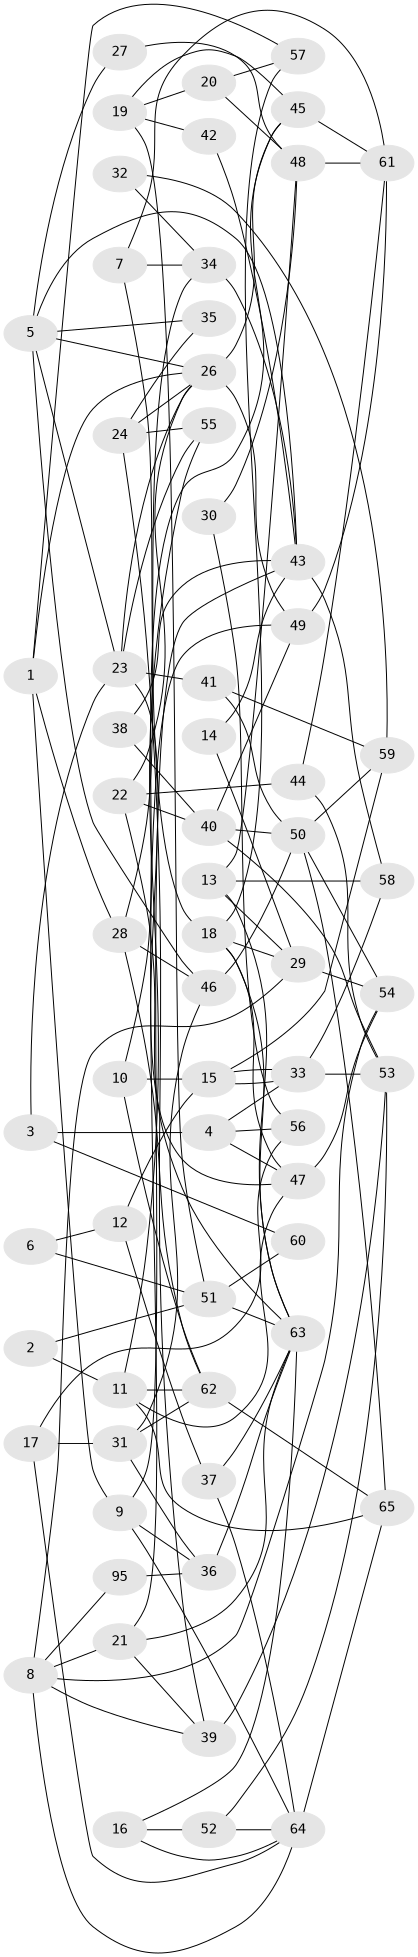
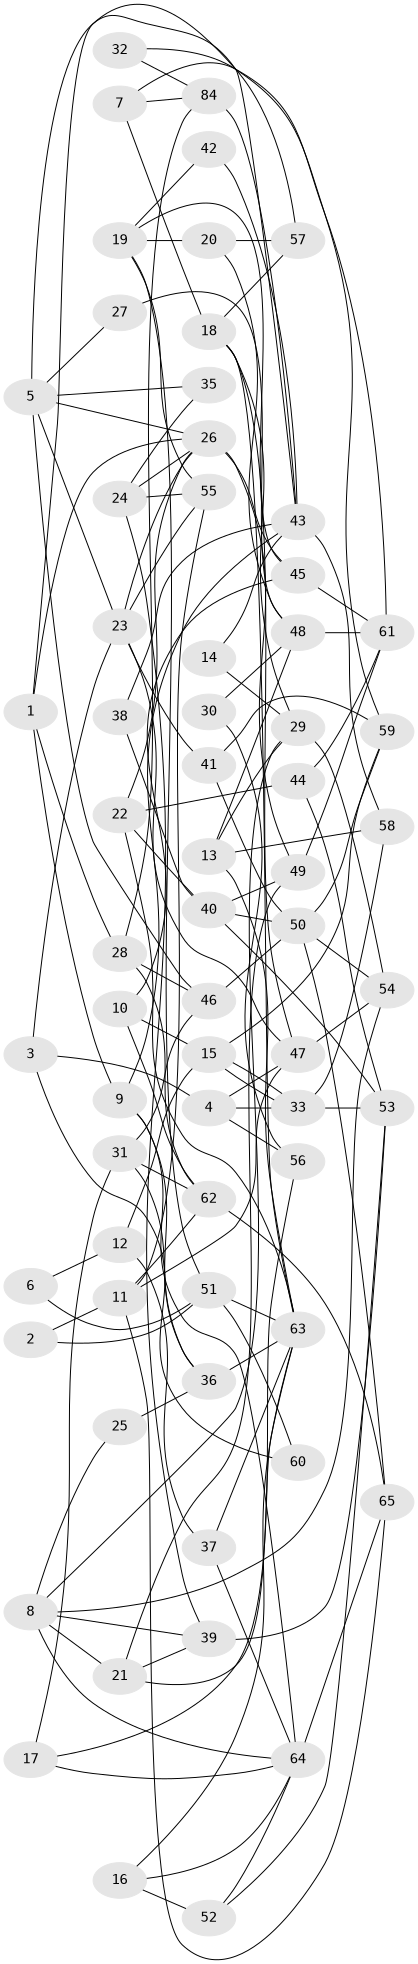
(209, 265) -> (209, 96)
none -> (161, 368)
(120, 1577) -> (120, 1427)
